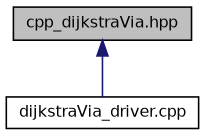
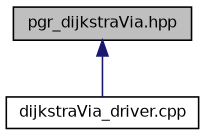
(102, 24) -> (102, 24)
